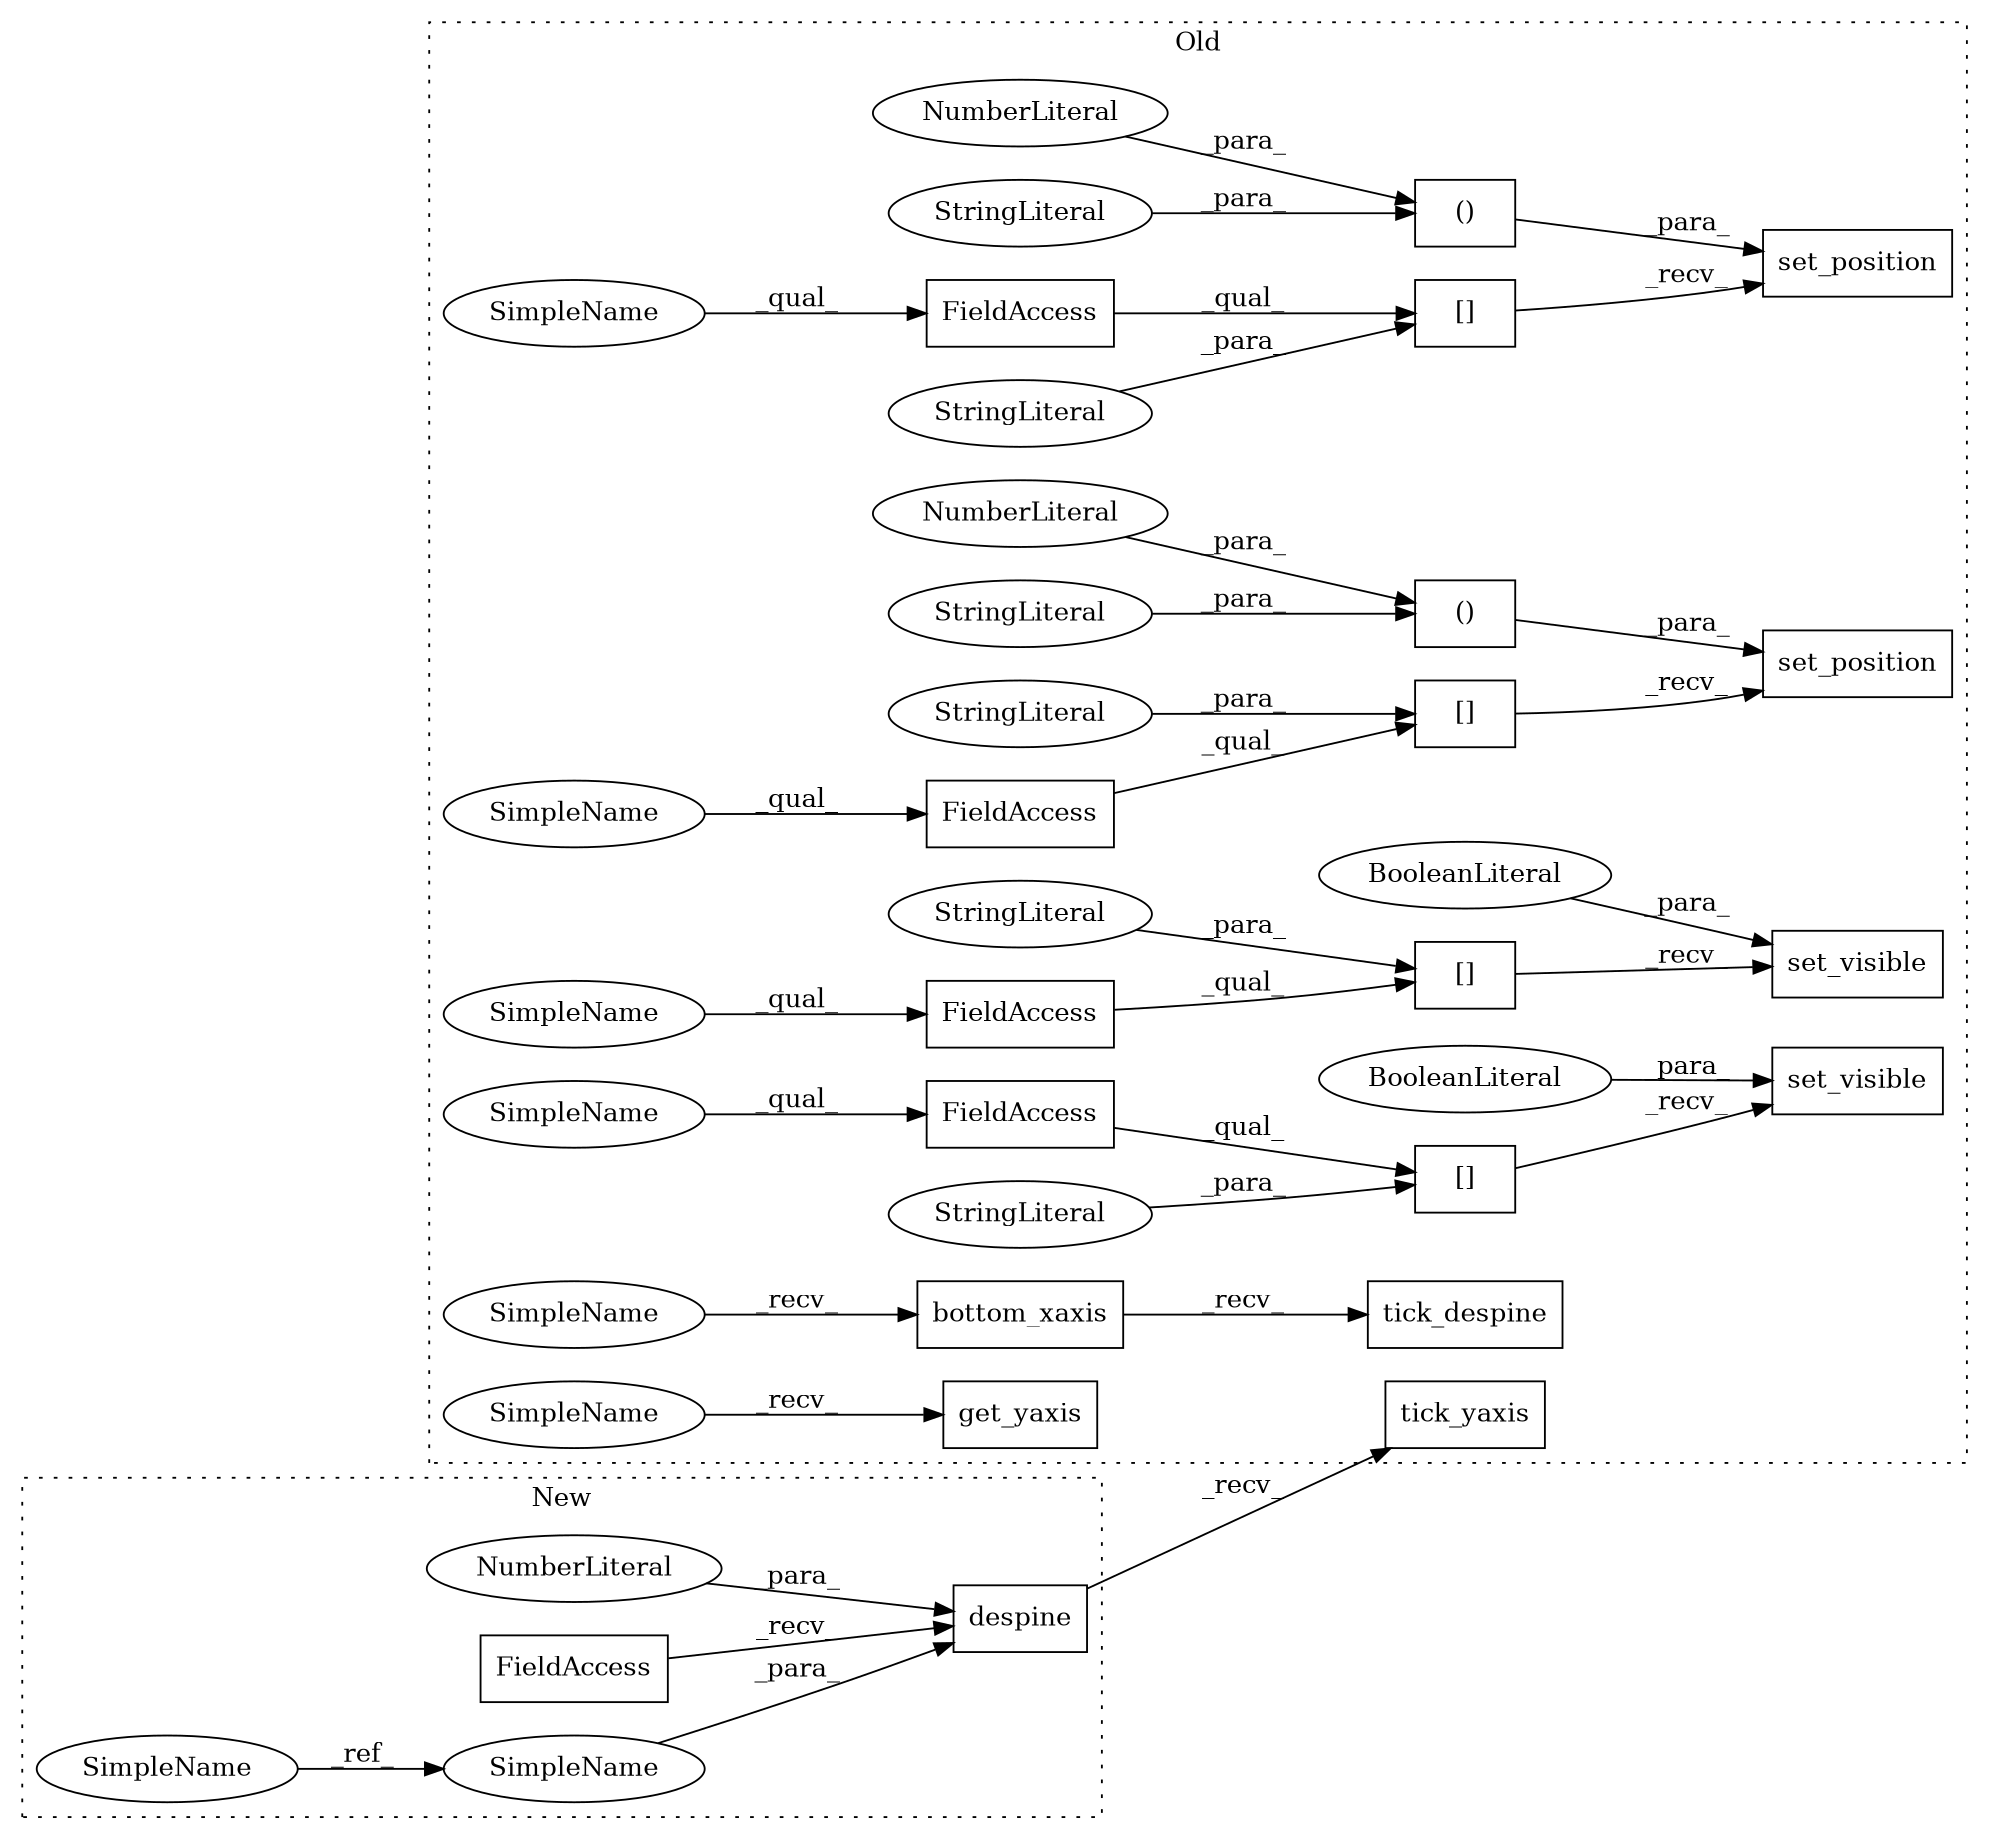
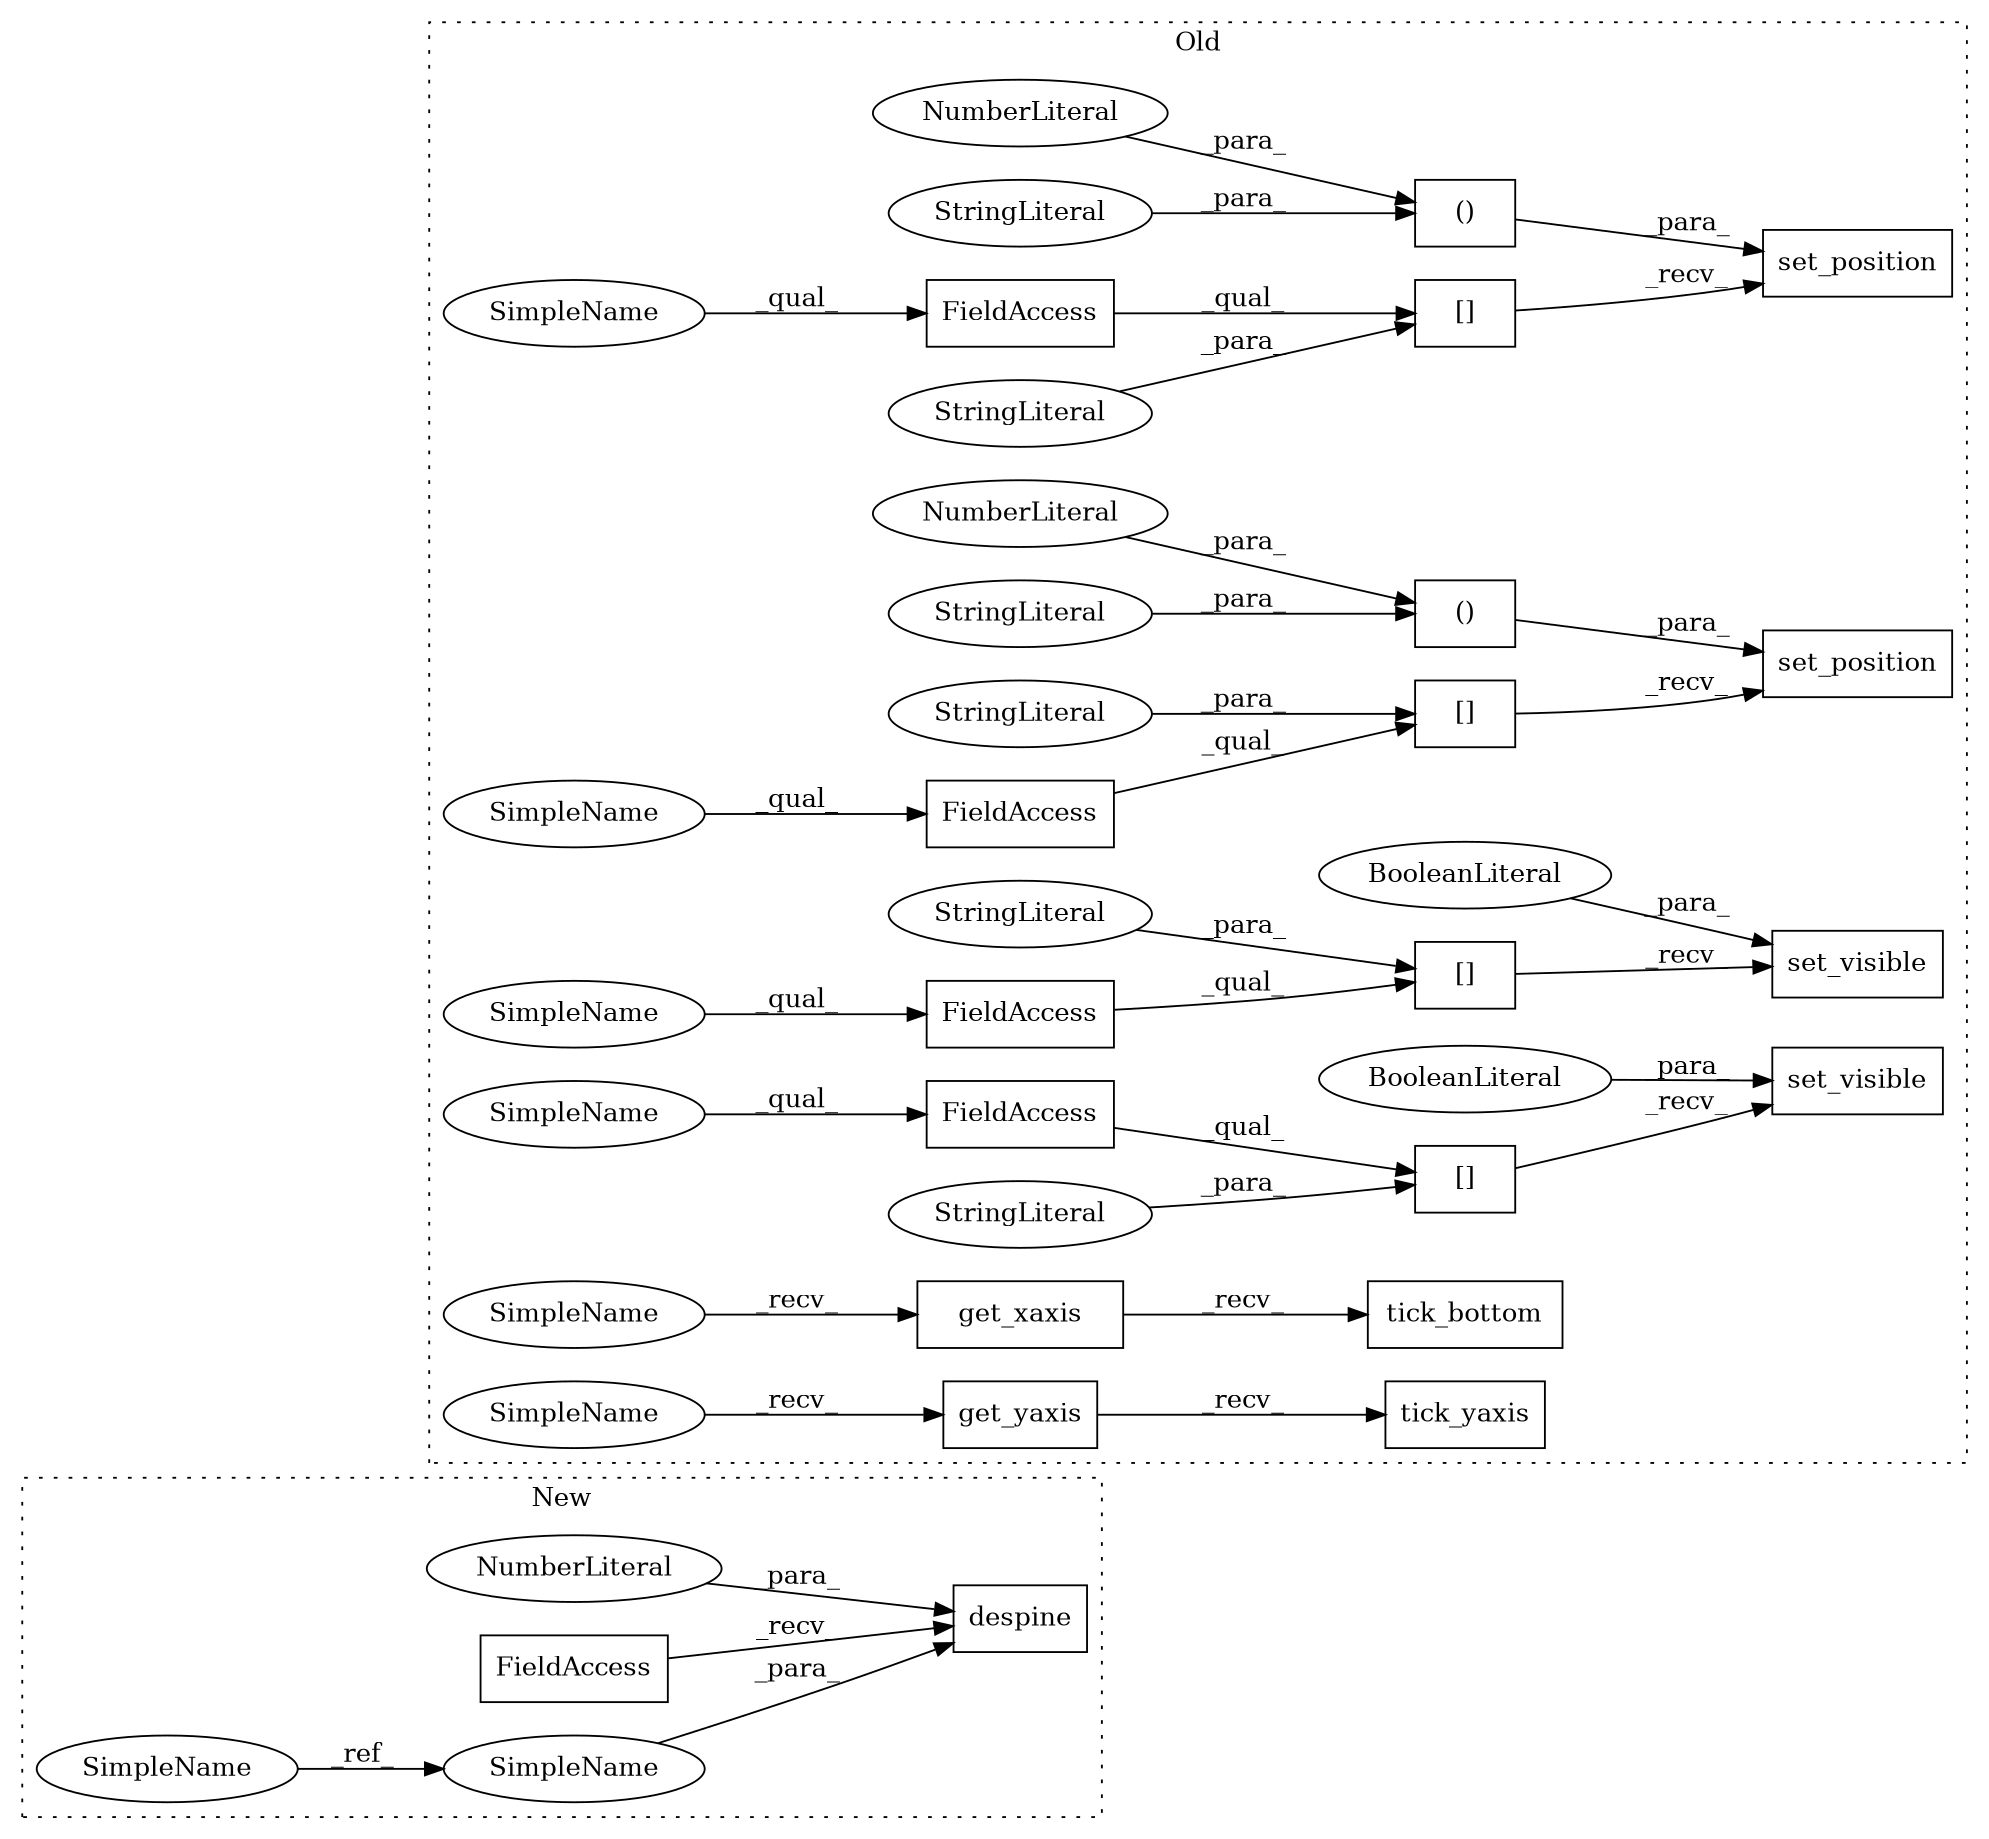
(1020, 1315) -> (1020, 1315)
(1465, 1315) -> (1465, 1315)
(1230, 1522) -> (1232, 1415)
